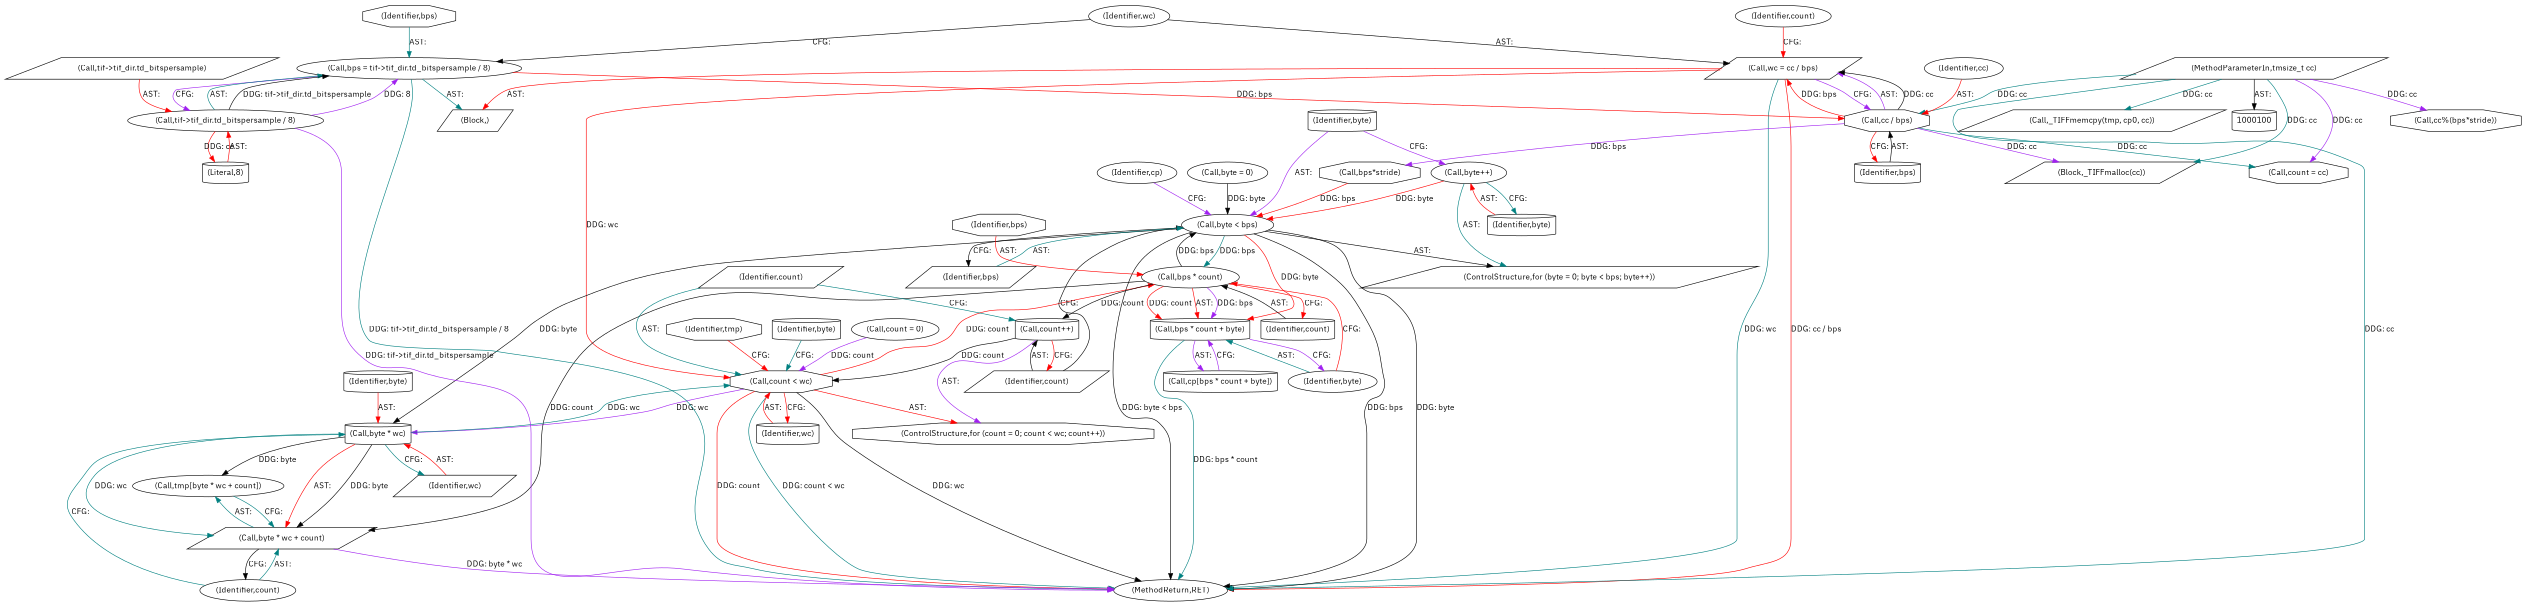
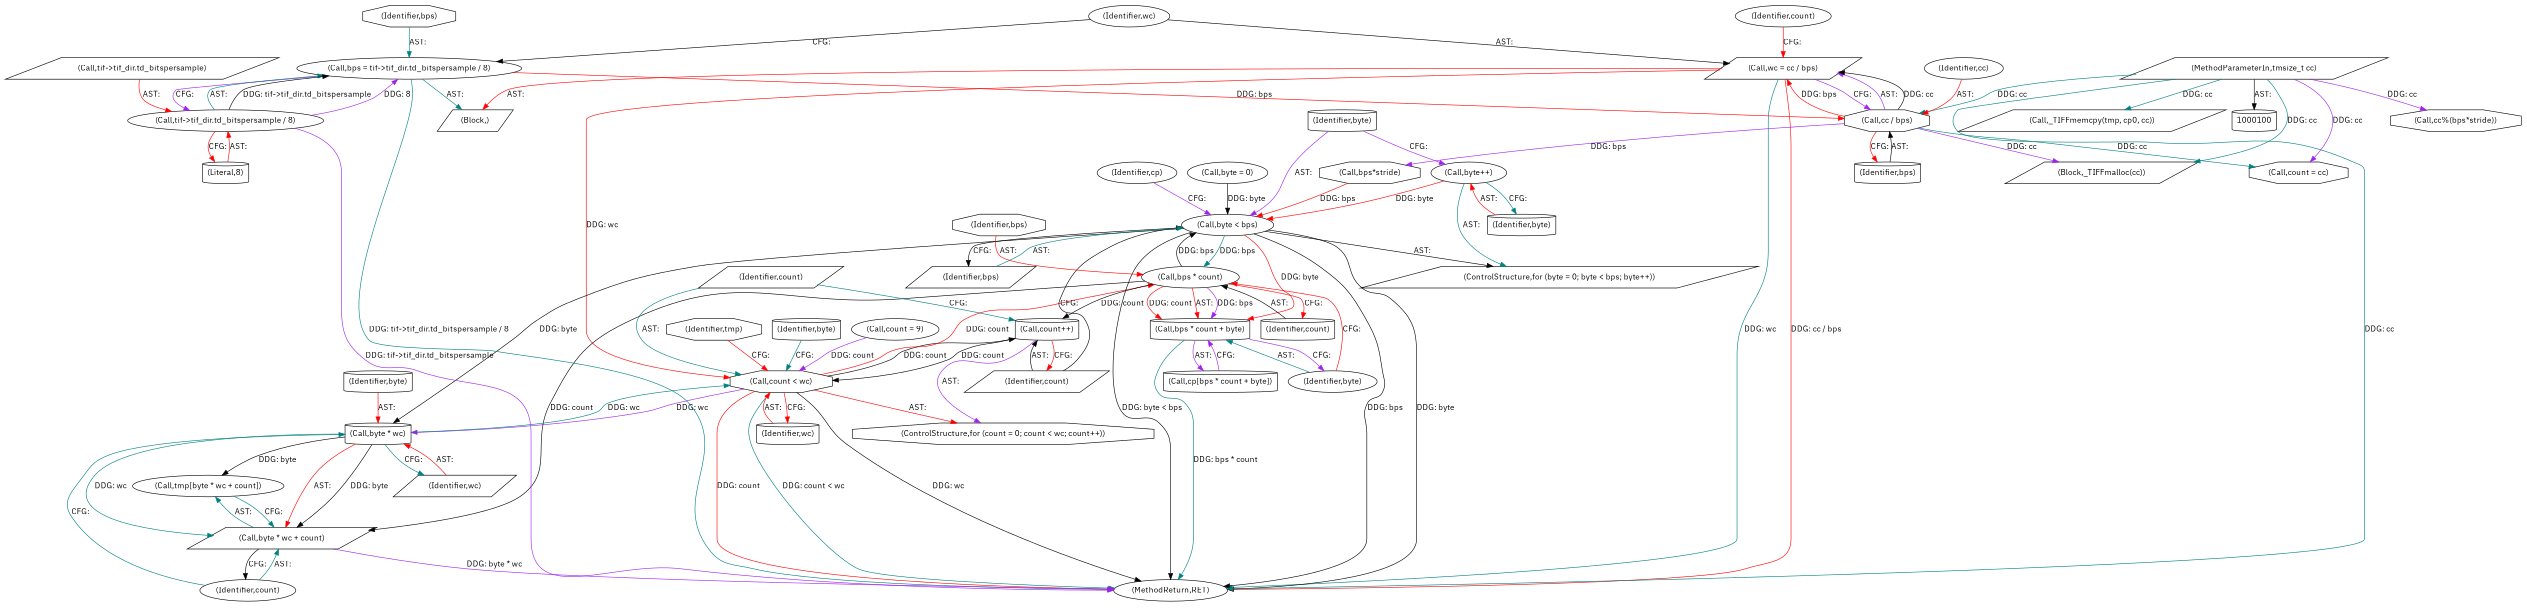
(219, 147) -> (219, 147)
(895, 329) -> (895, 329)
none -> (898, 354)
